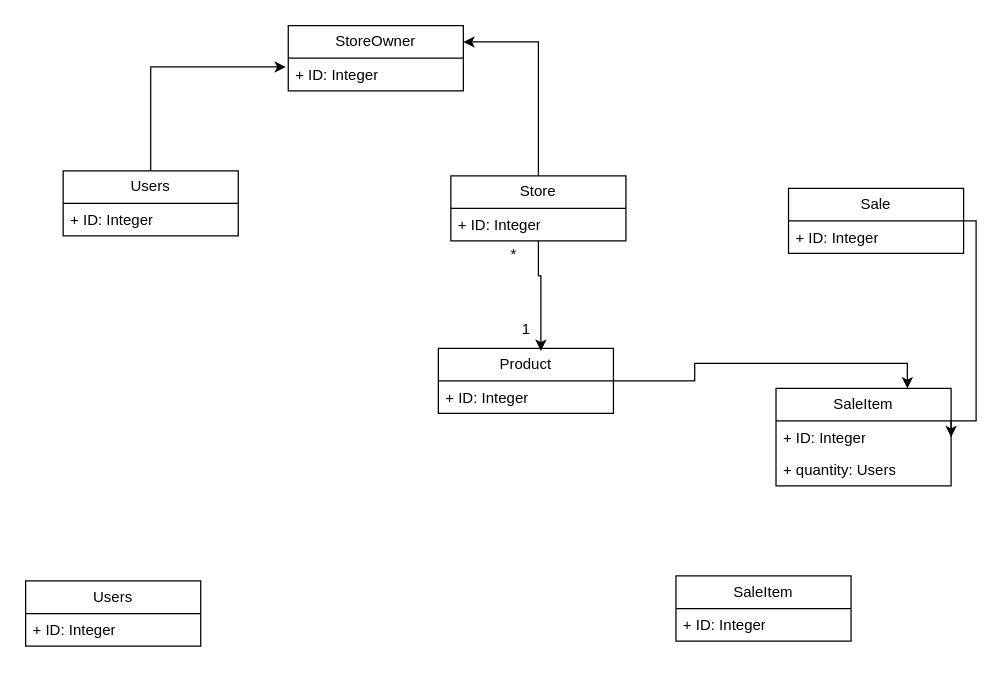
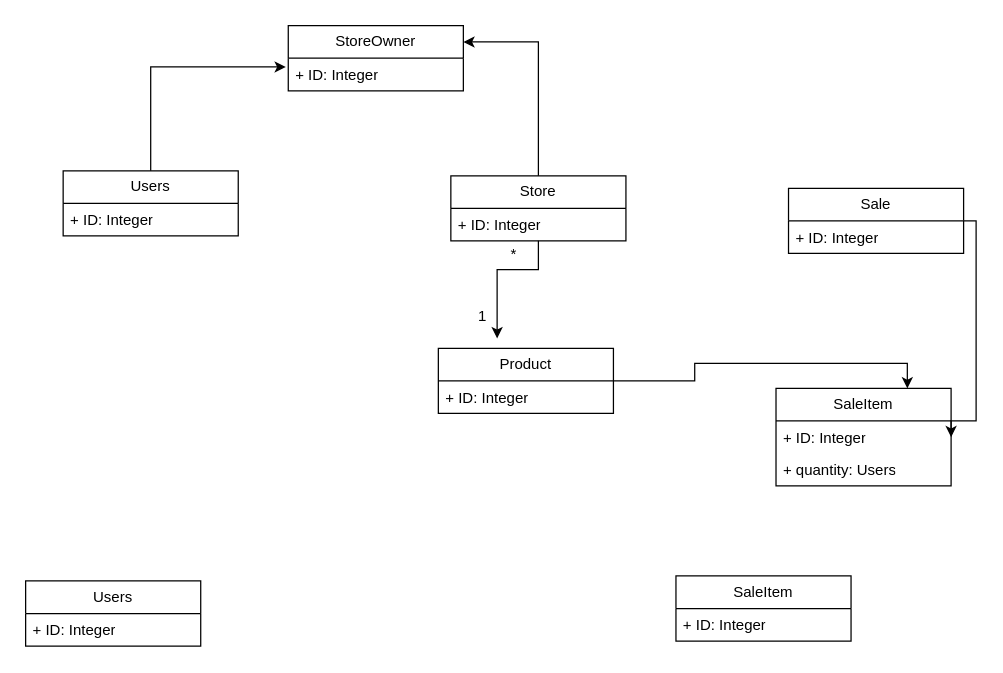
(526, 329) -> (482, 317)
